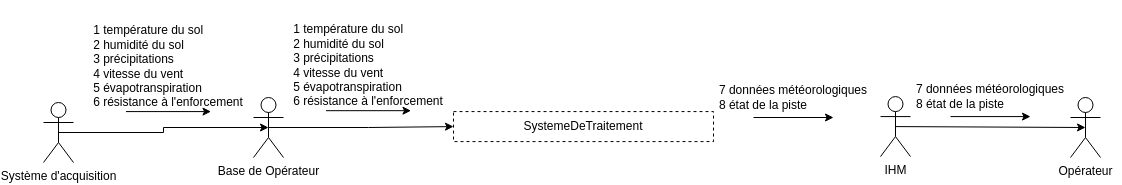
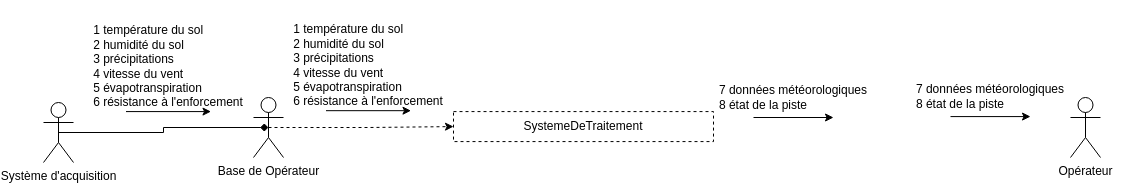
(896, 127) -> none
(988, 127) -> none
(260, 128) -> (259, 128)
(356, 128) -> (356, 128)
